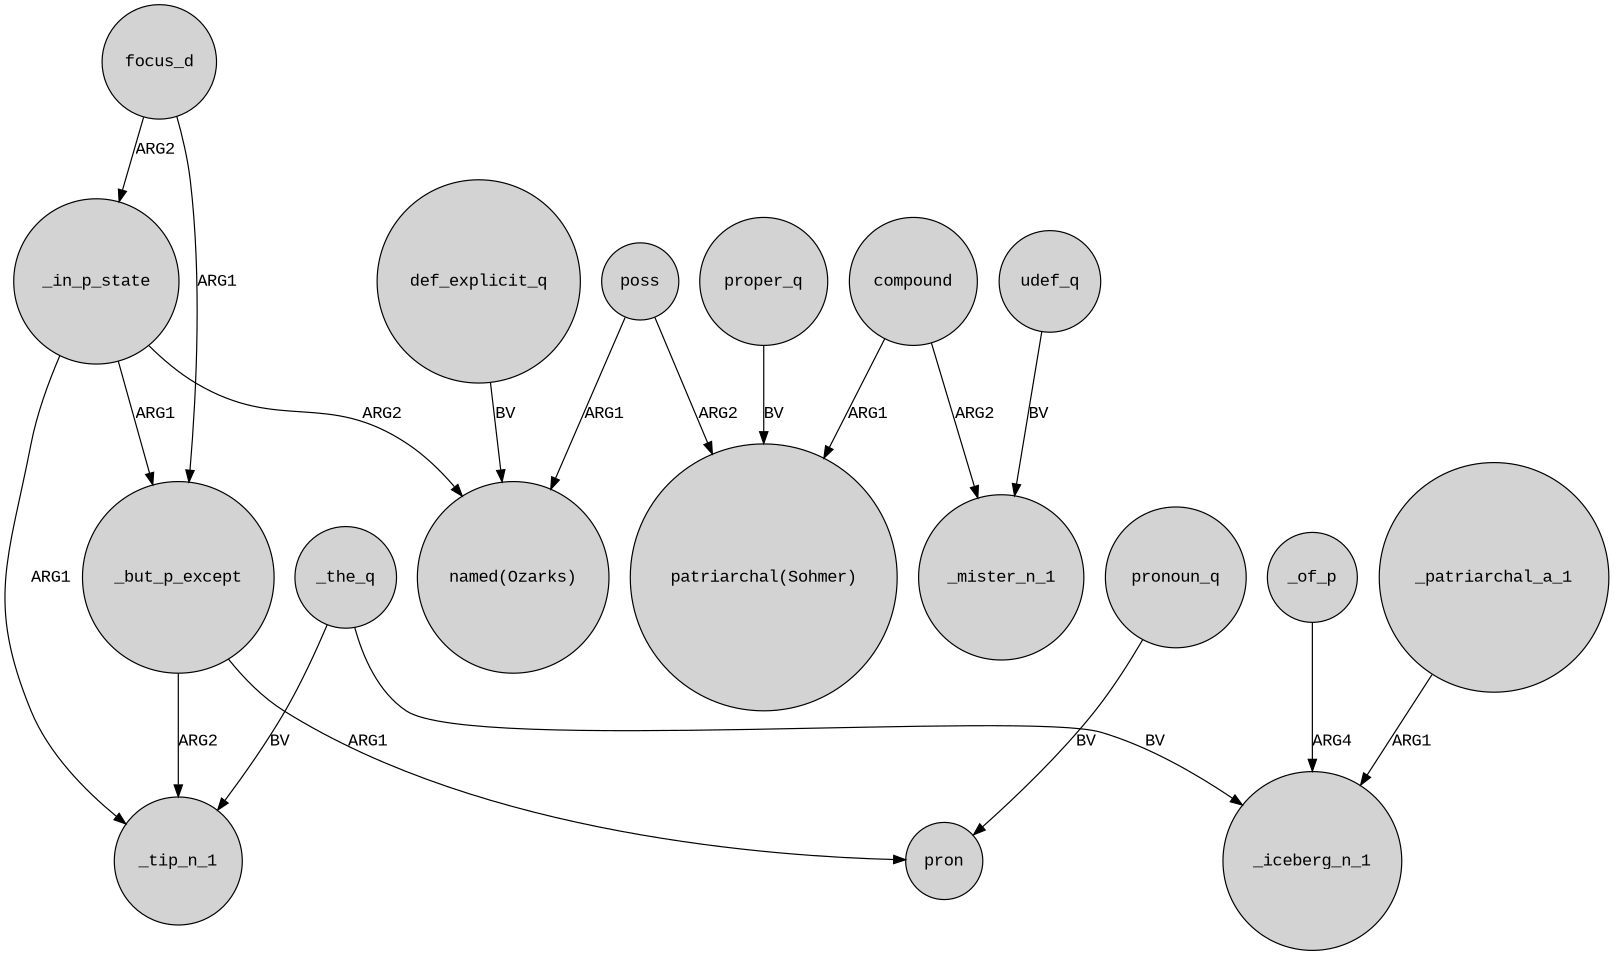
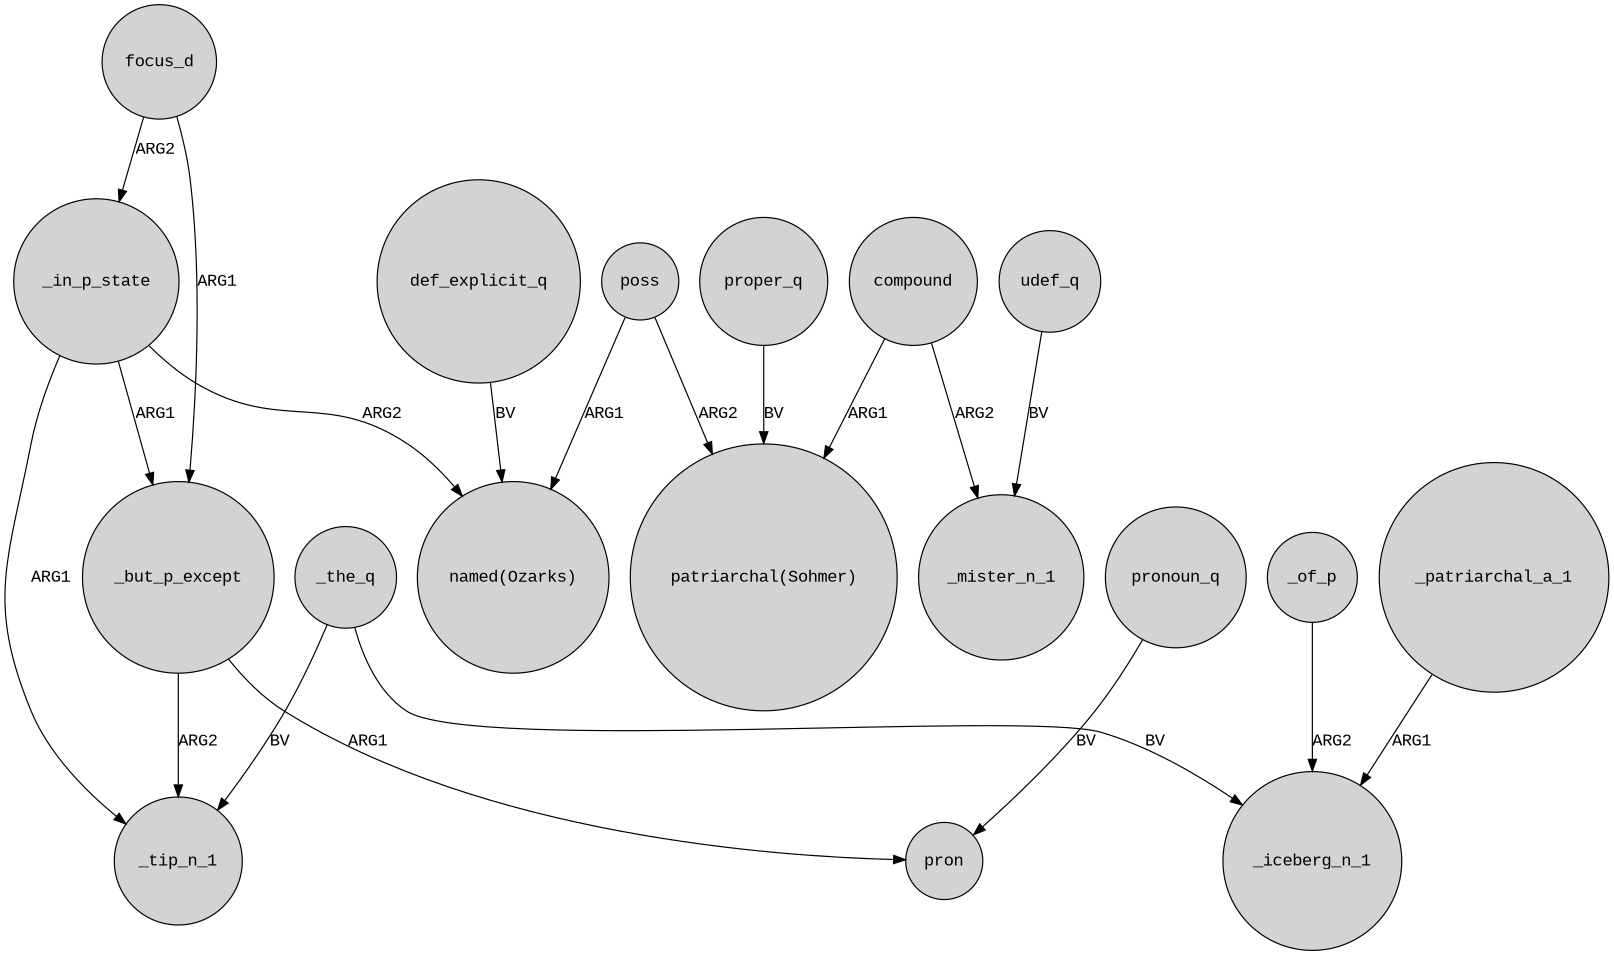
(1332, 741) -> (1332, 741)
